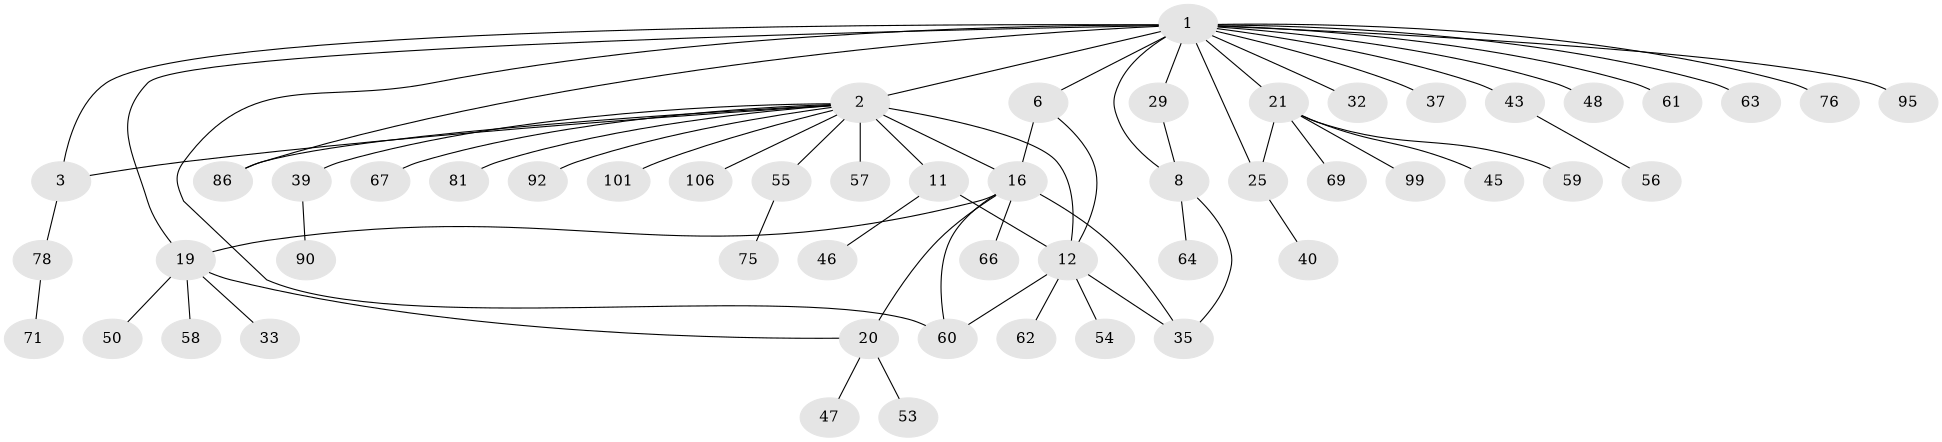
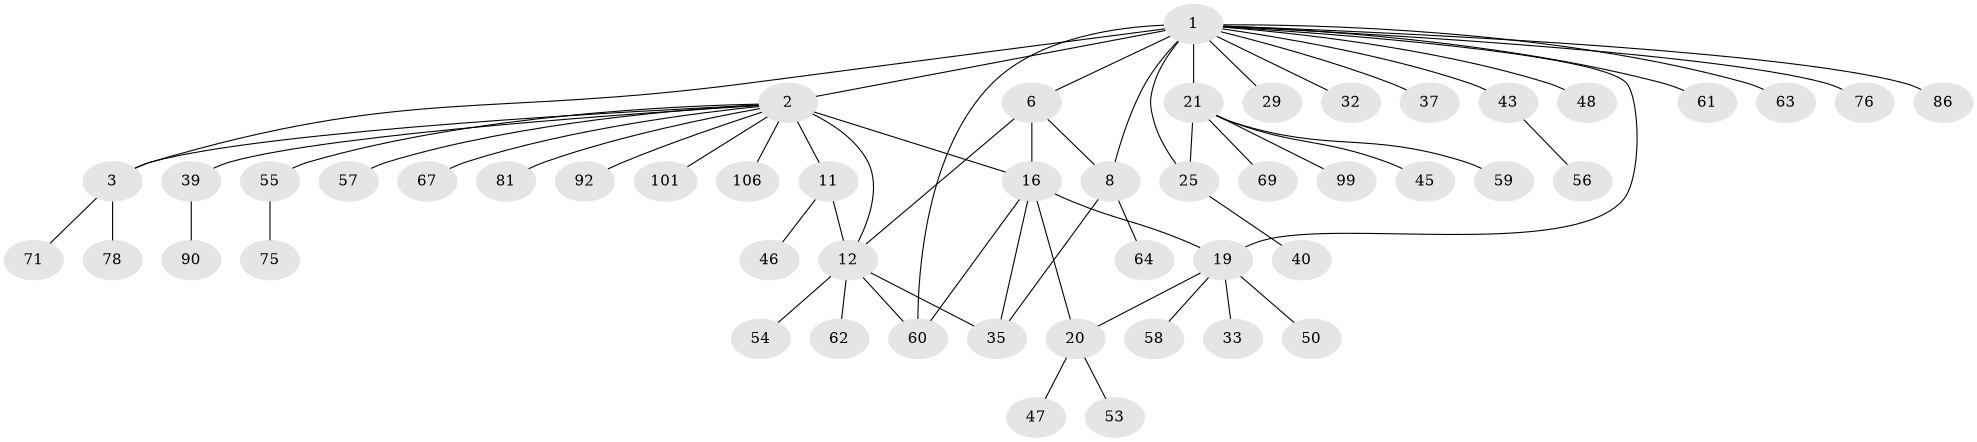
(1908, 103) -> none
(537, 125) -> none
(1169, 142) -> (1071, 142)
(989, 260) -> none
(38, 300) -> (73, 221)
